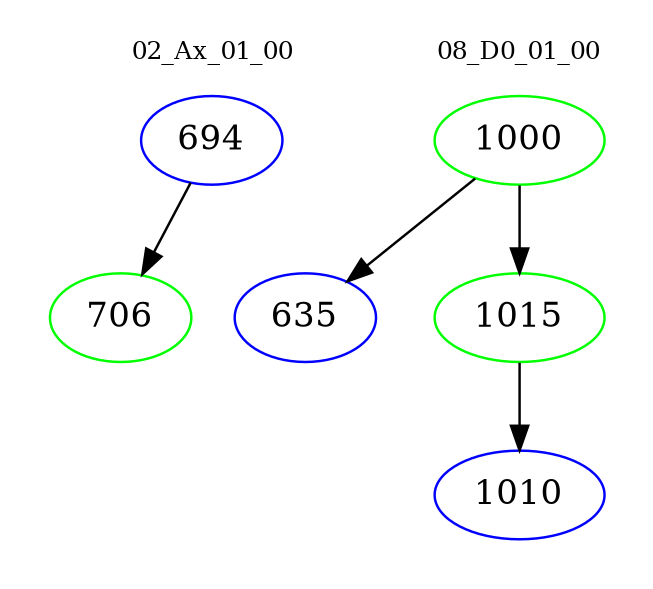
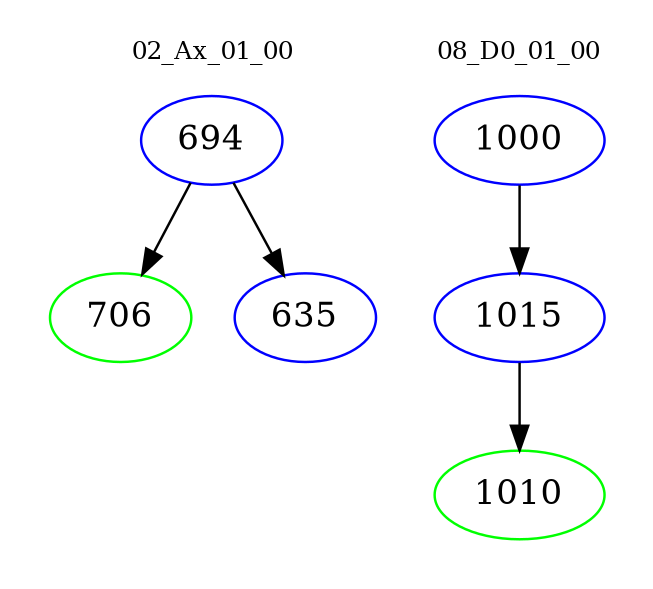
(520, 140) -> (520, 140)
(432, 213) -> (253, 218)
(520, 318) -> (520, 318)
(520, 495) -> (520, 495)
